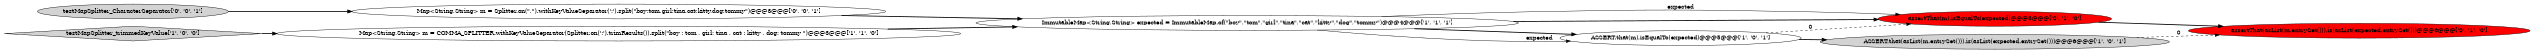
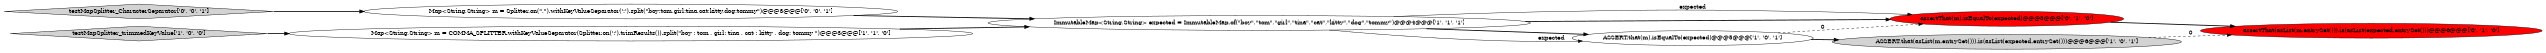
(133, 11) -> (139, 11)
